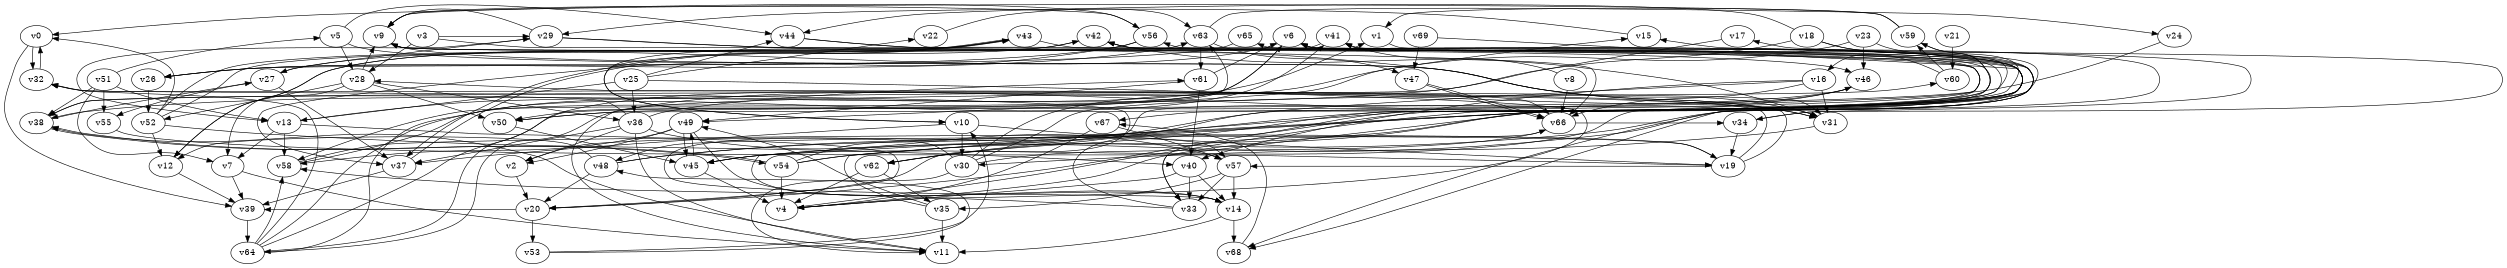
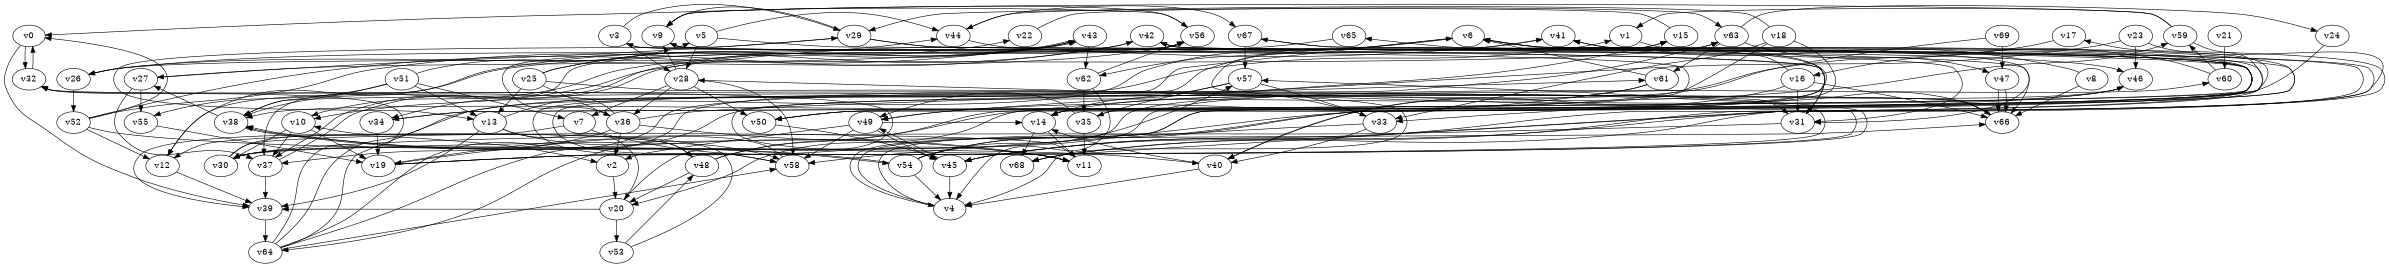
(1828, 105) -> (1616, 61)
(230, 106) -> (737, 87)
(933, 141) -> (775, 51)
(258, 143) -> (389, 181)
(1189, 186) -> (1302, 148)
